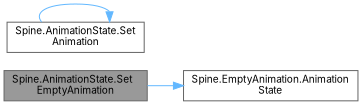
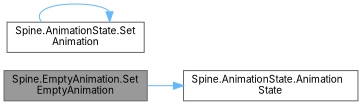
(76, 86) -> (76, 86)
(271, 86) -> (271, 86)
